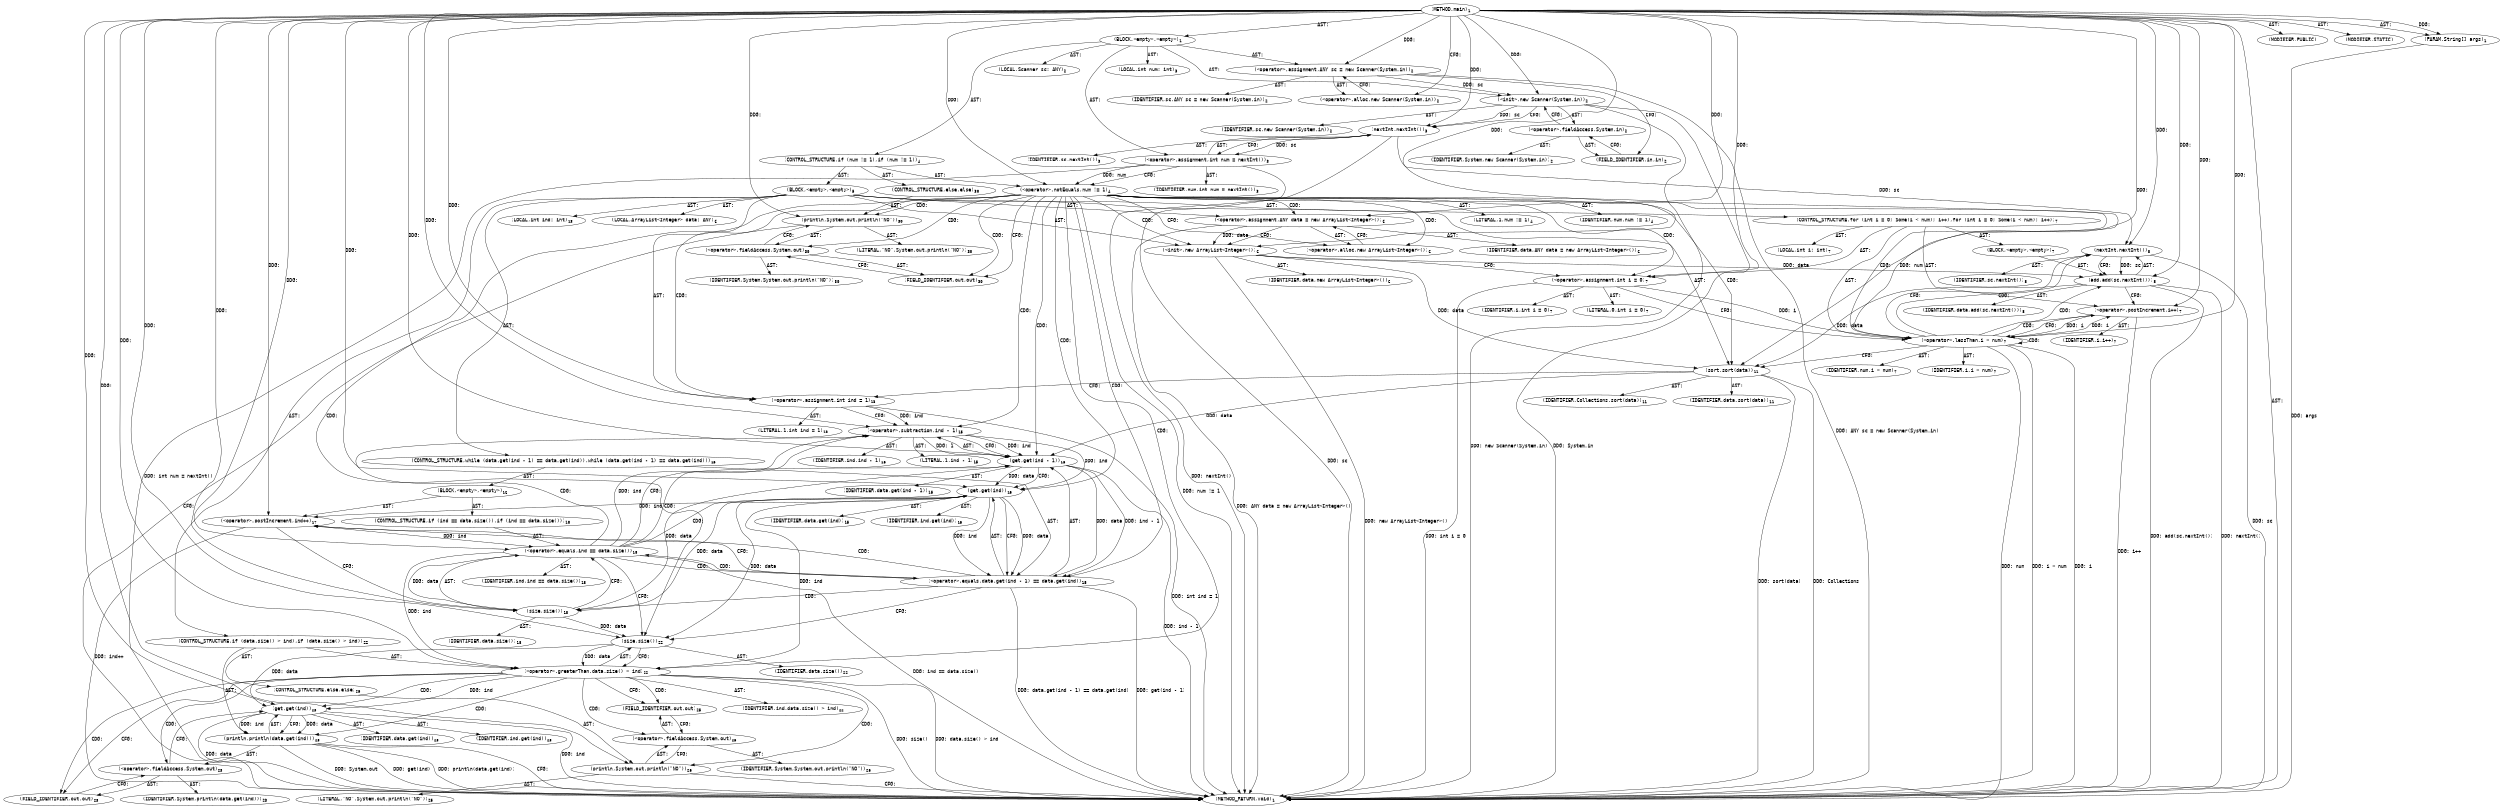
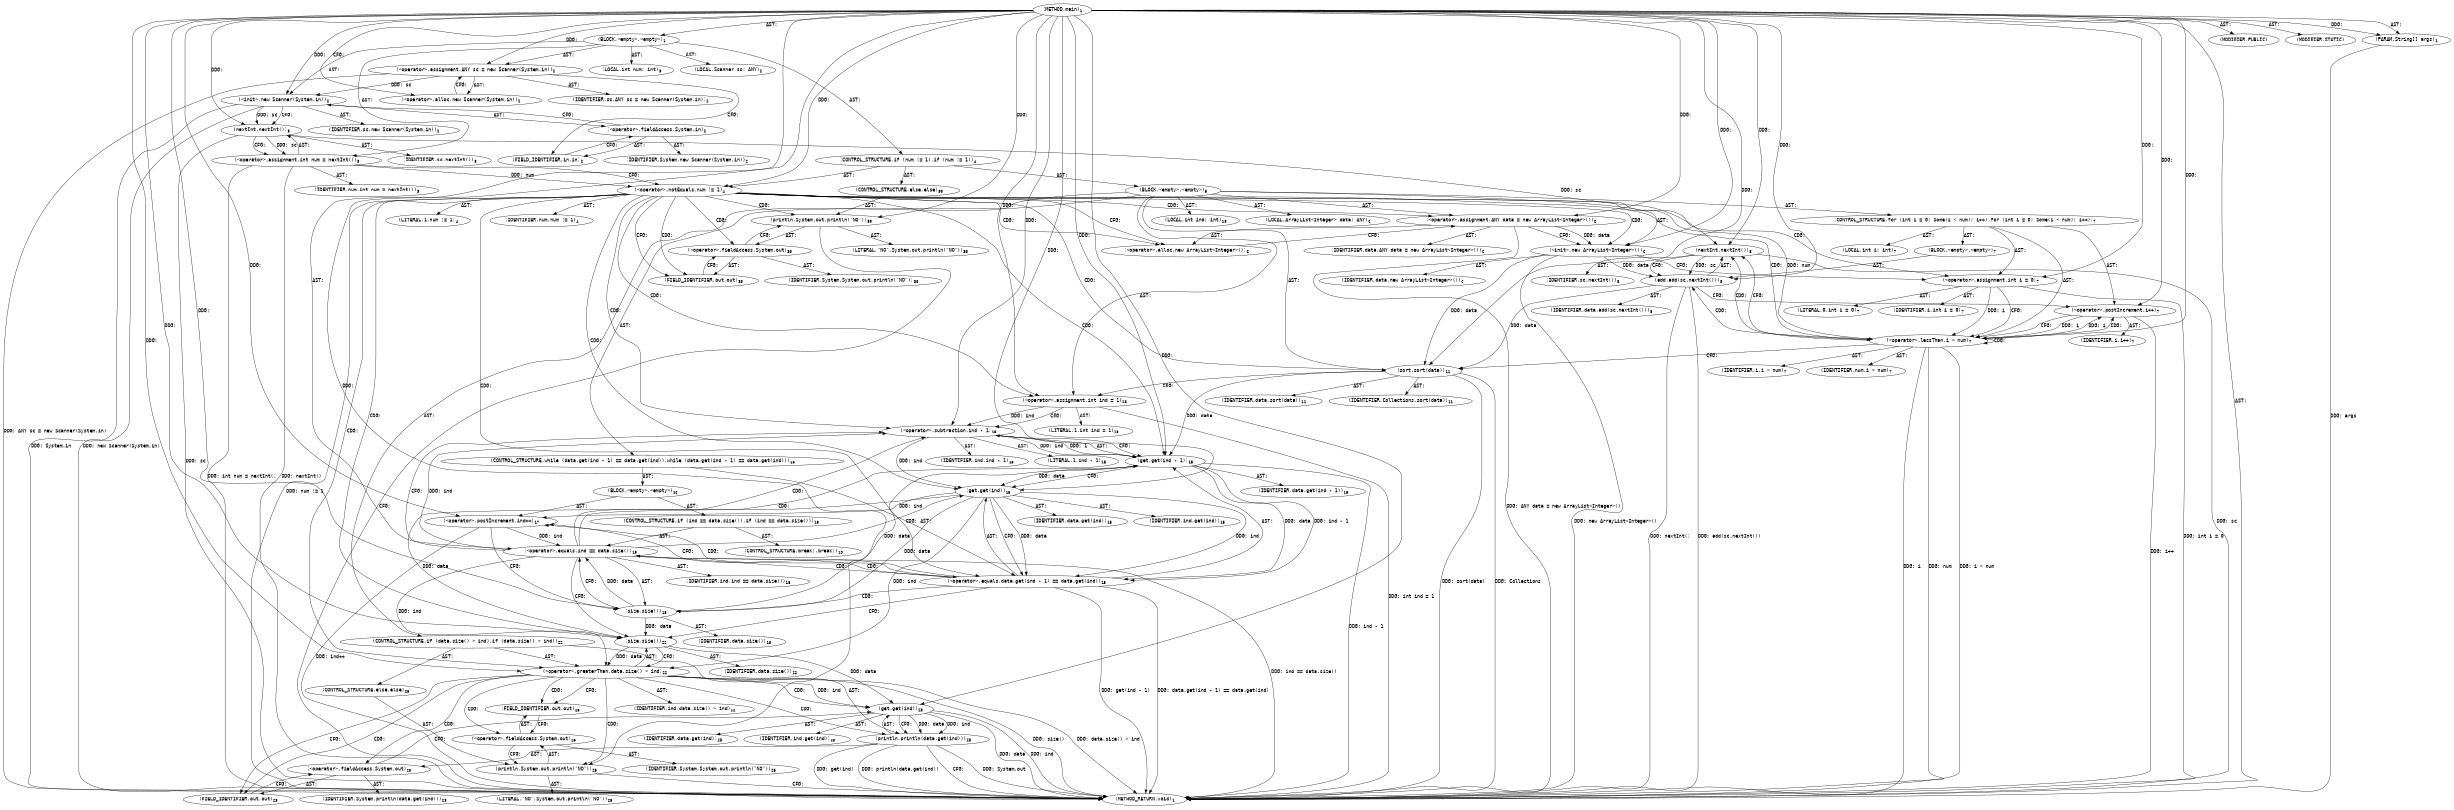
(294, 281) -> (320, 281)
none -> (793, 552)
